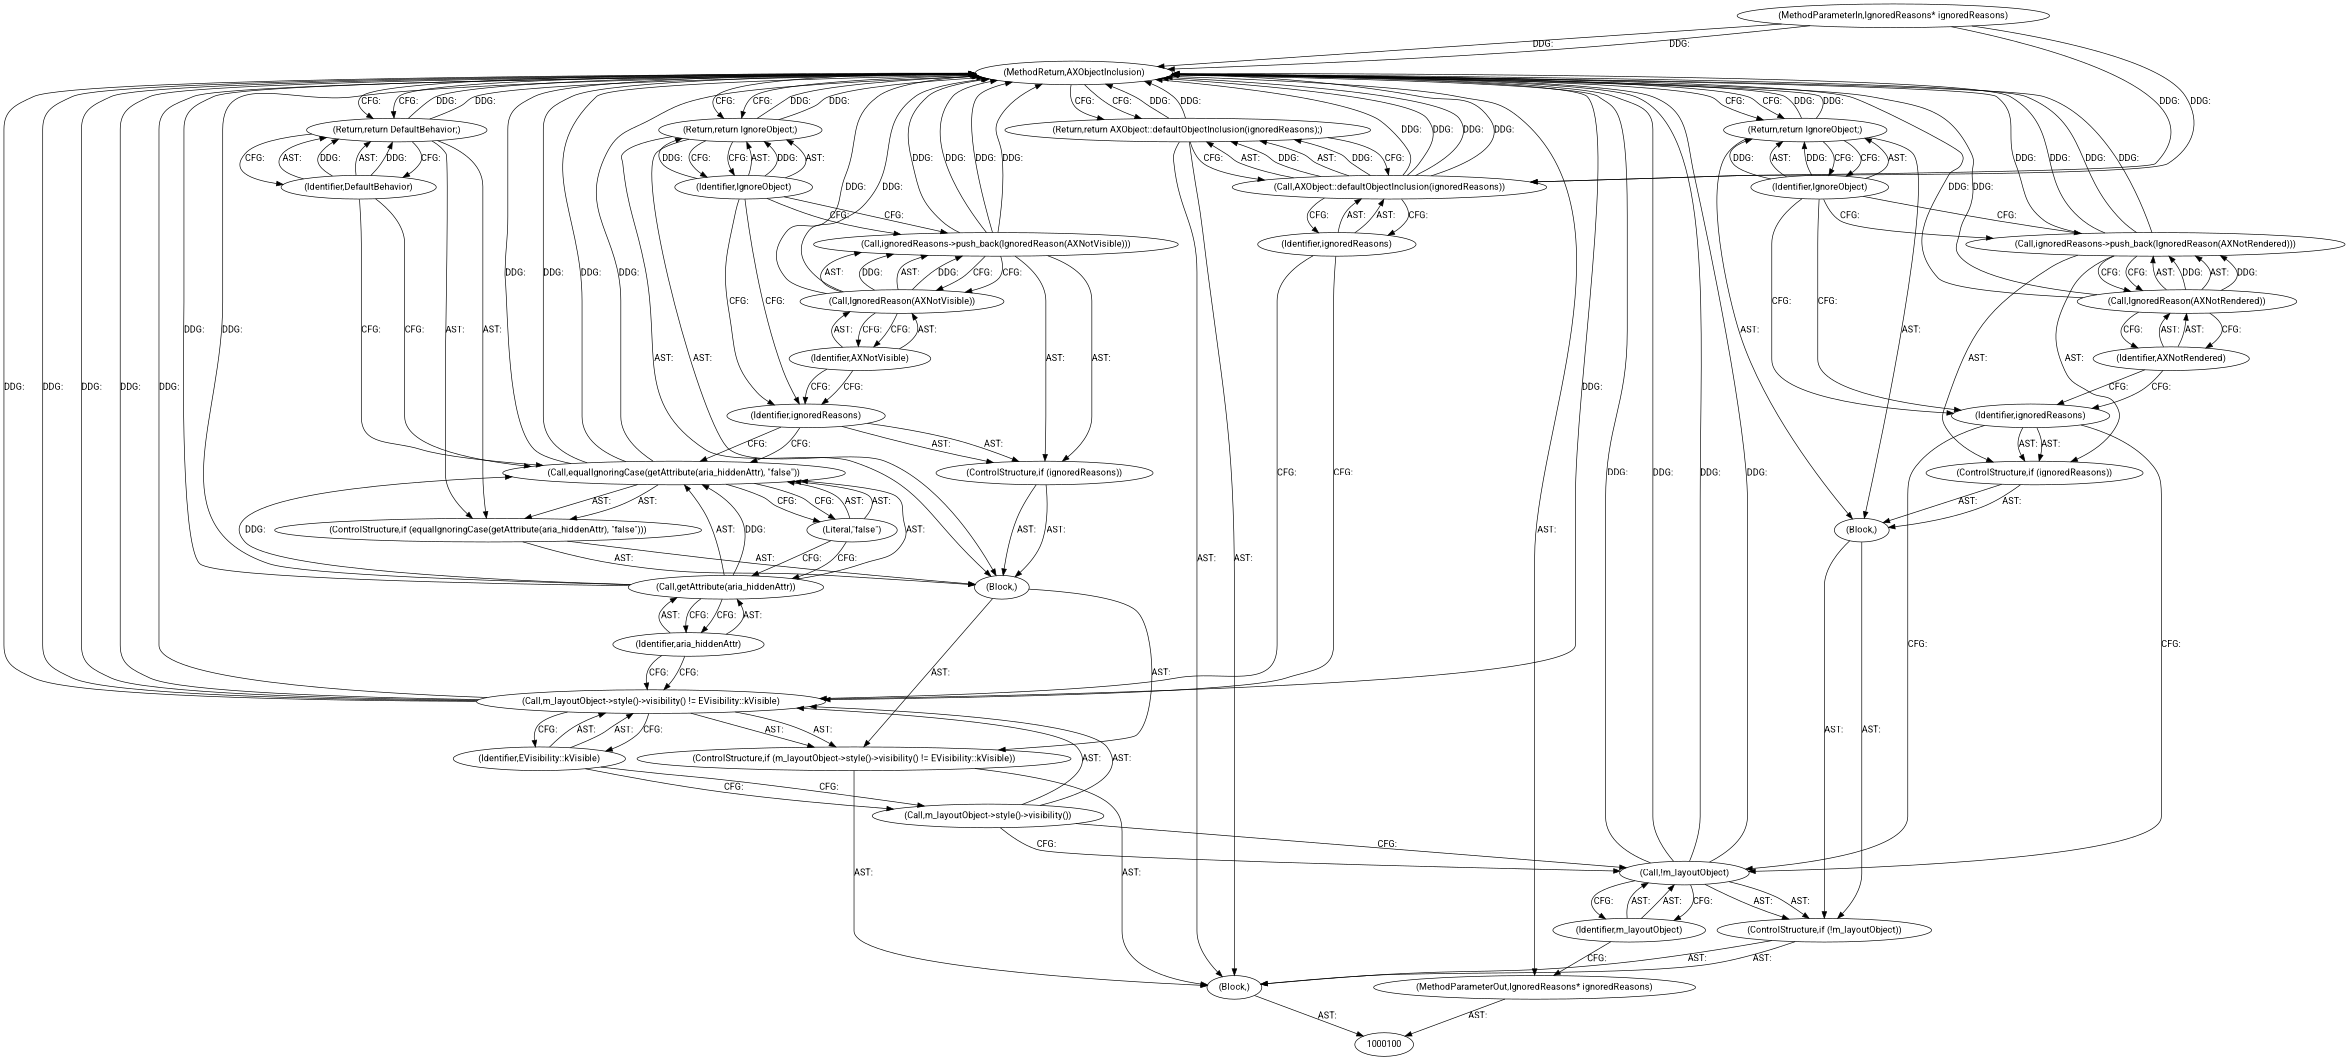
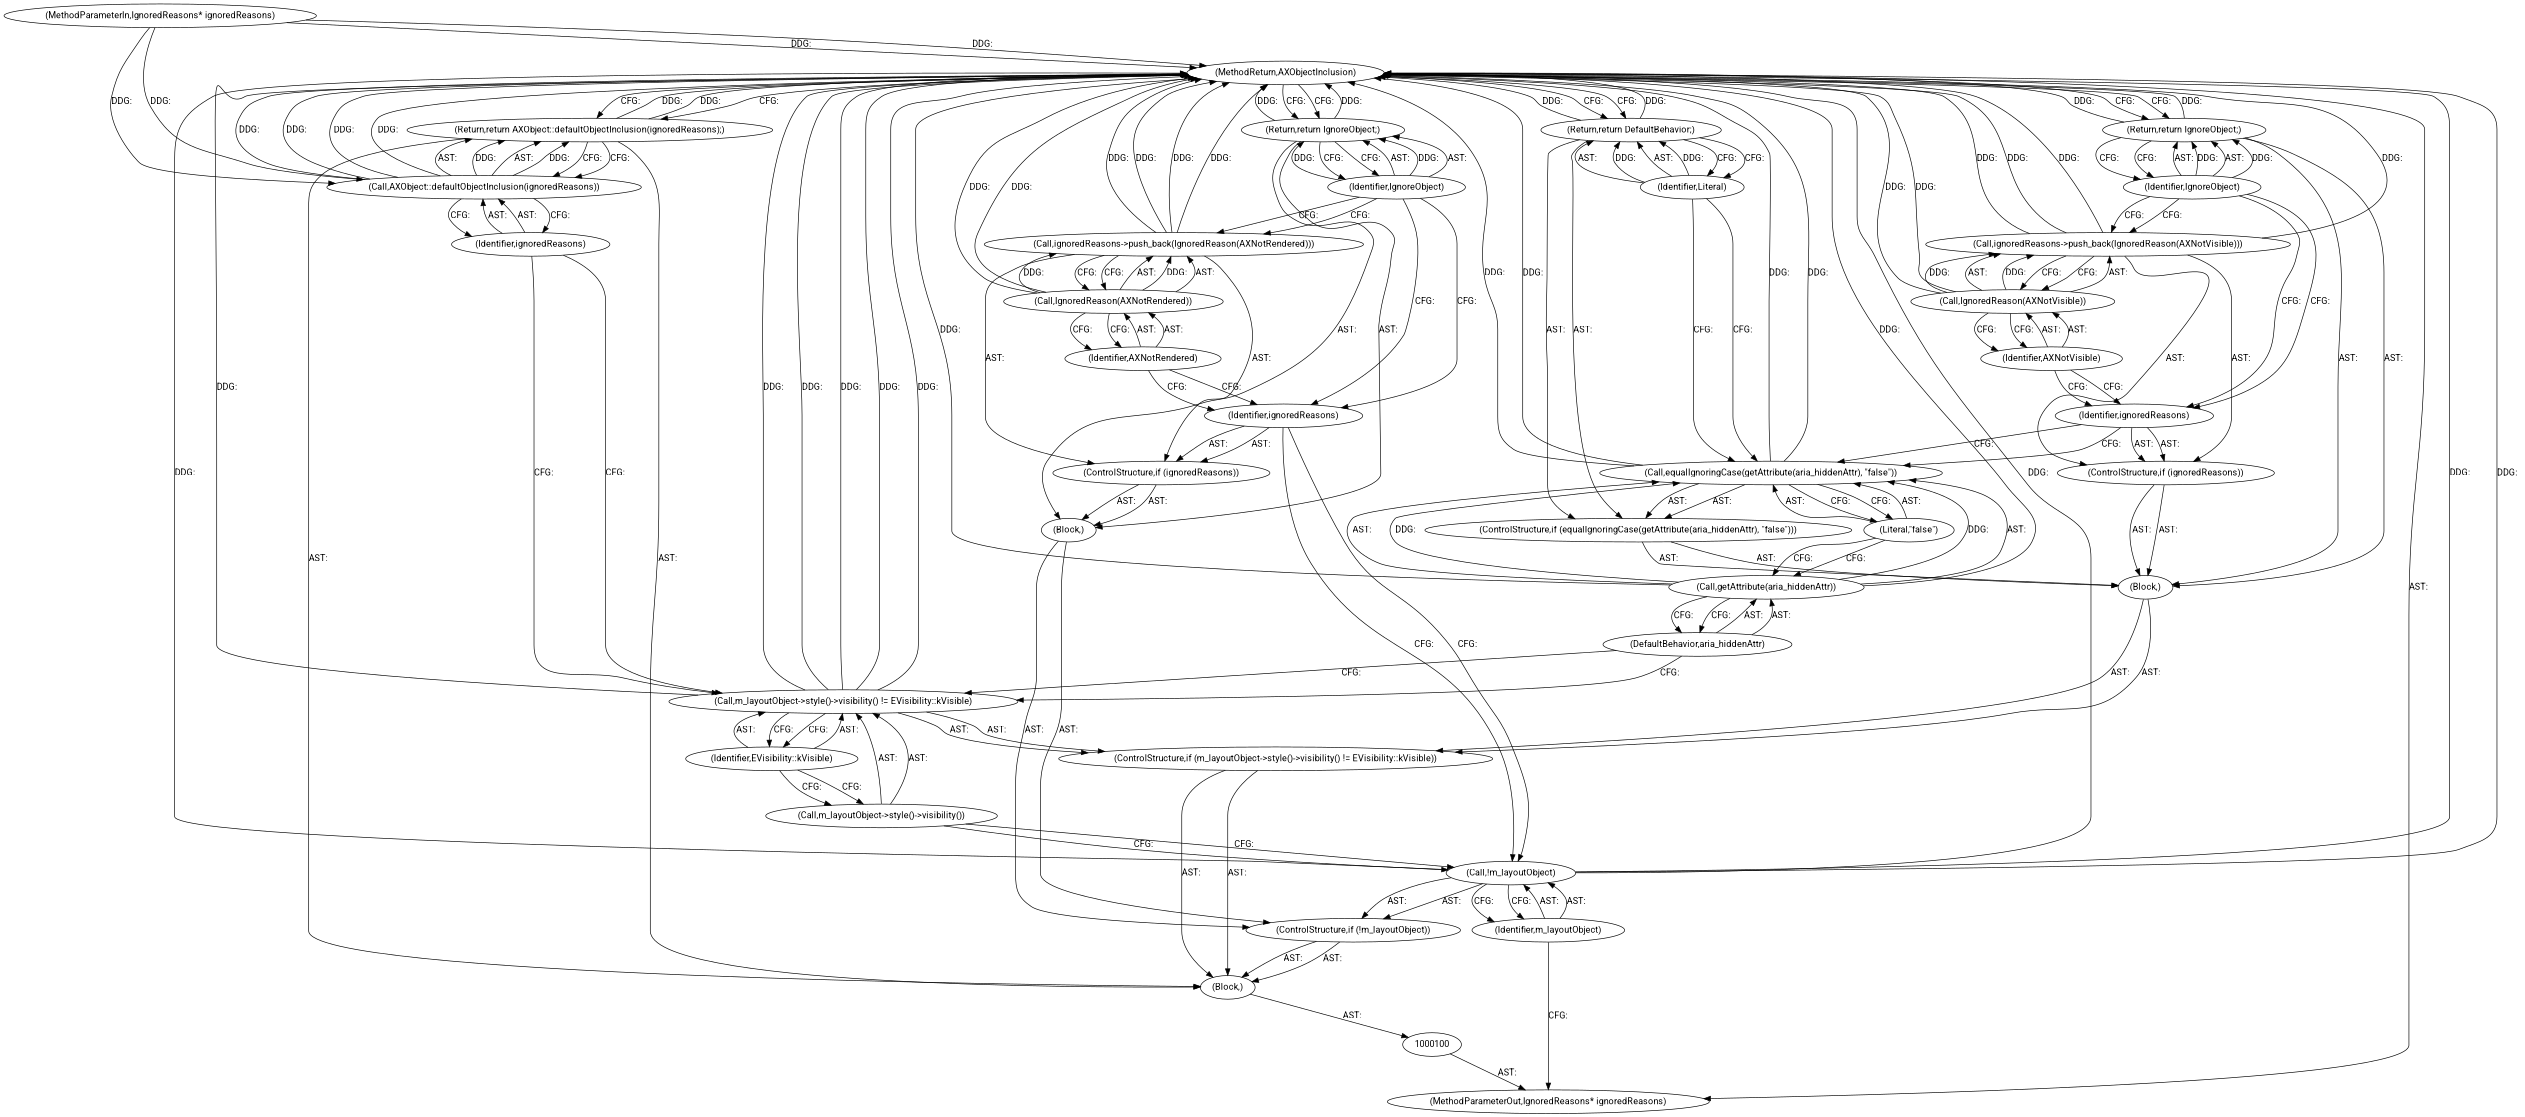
(359, 187) -> (1692, 187)
(688, 644) -> (1697, 644)
(1458, 1016) -> (1485, 1070)
